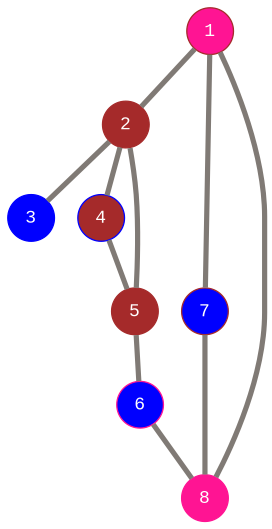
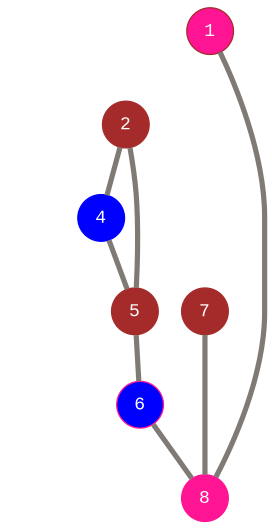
(168, 78) -> none
(208, 171) -> none
(31, 218) -> none
(101, 218) -> (101, 218)
(205, 311) -> (205, 311)
